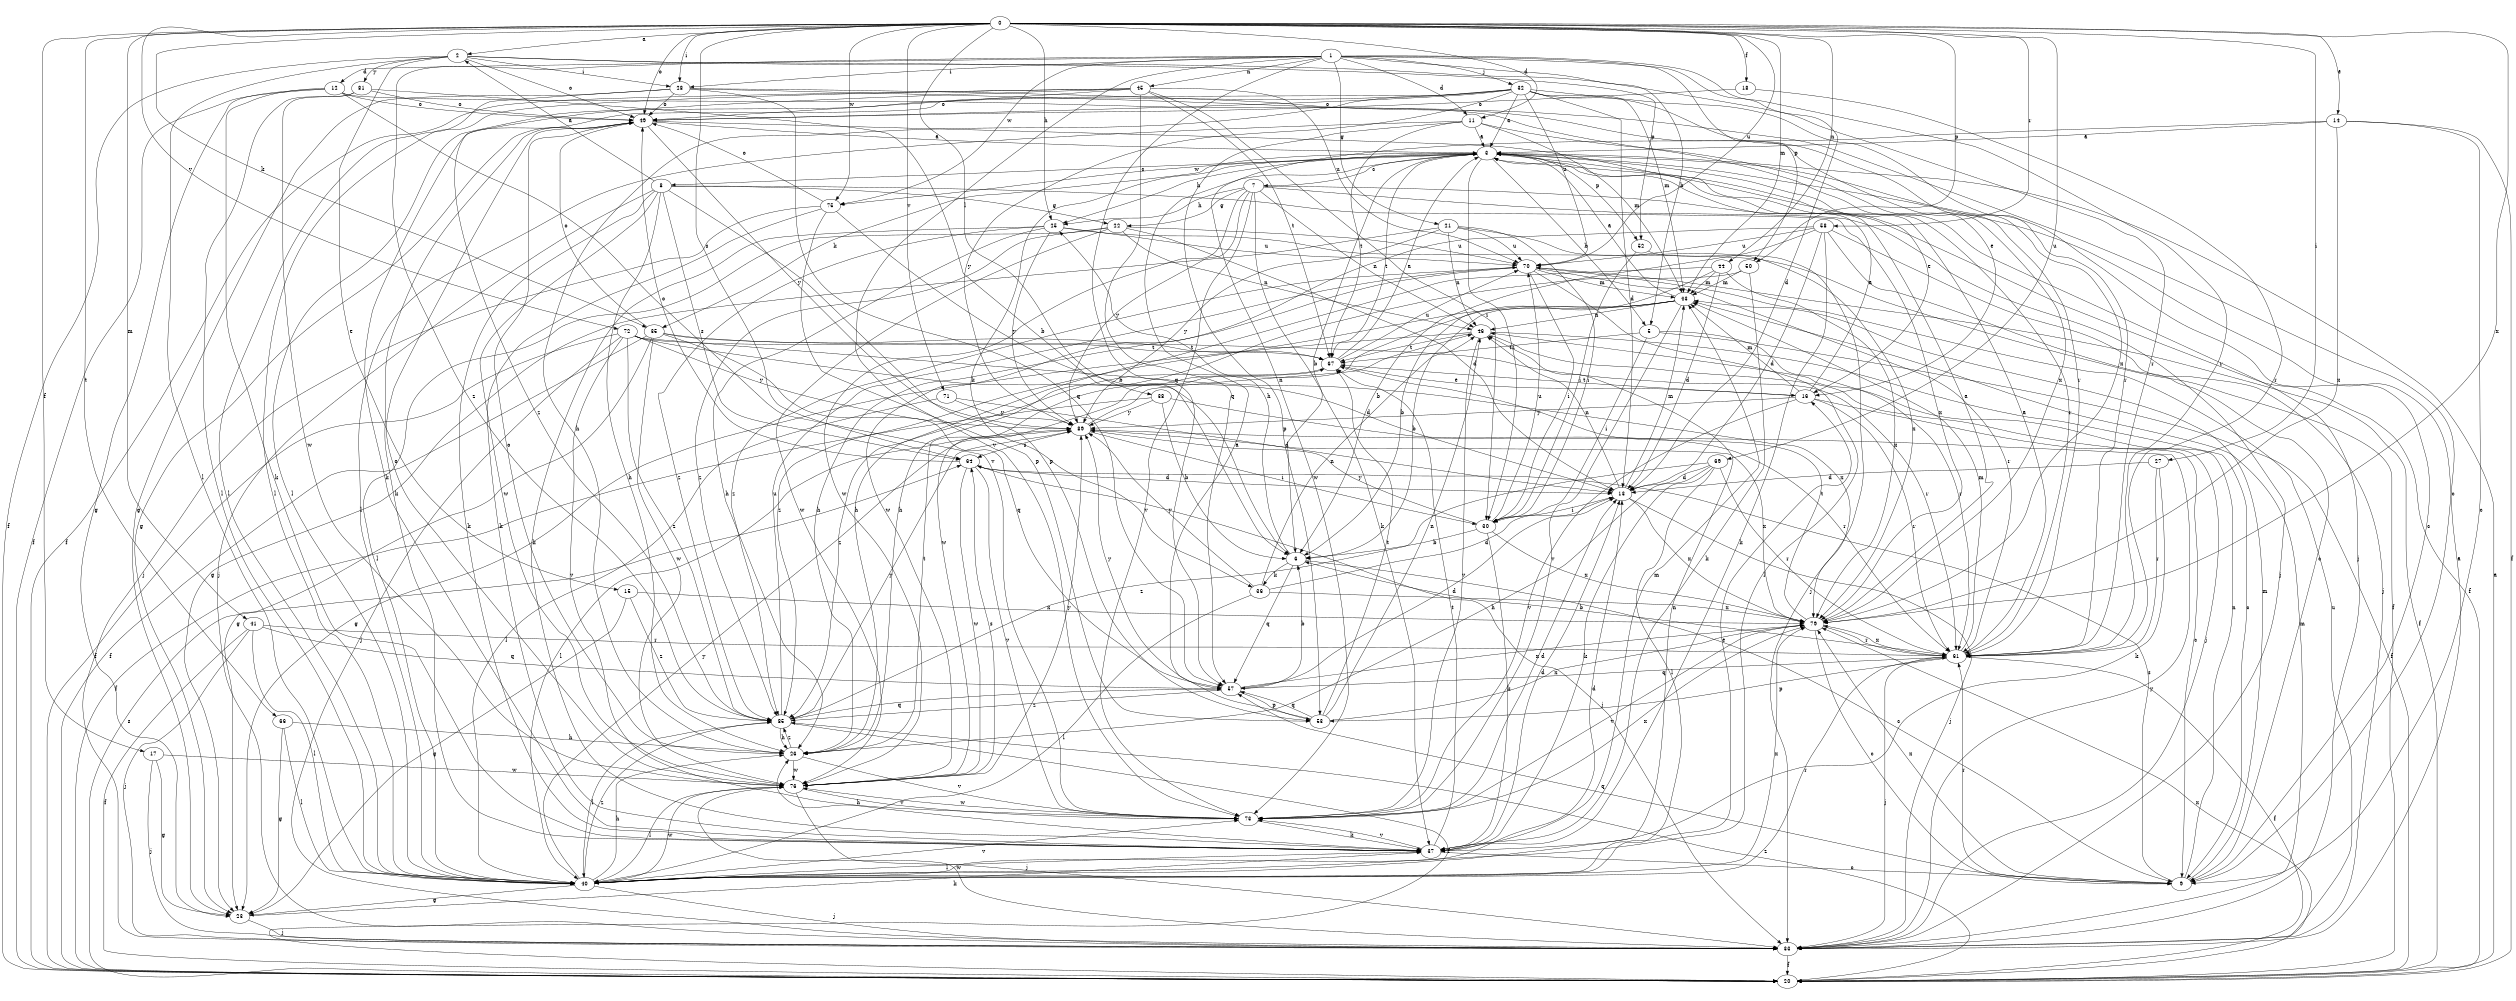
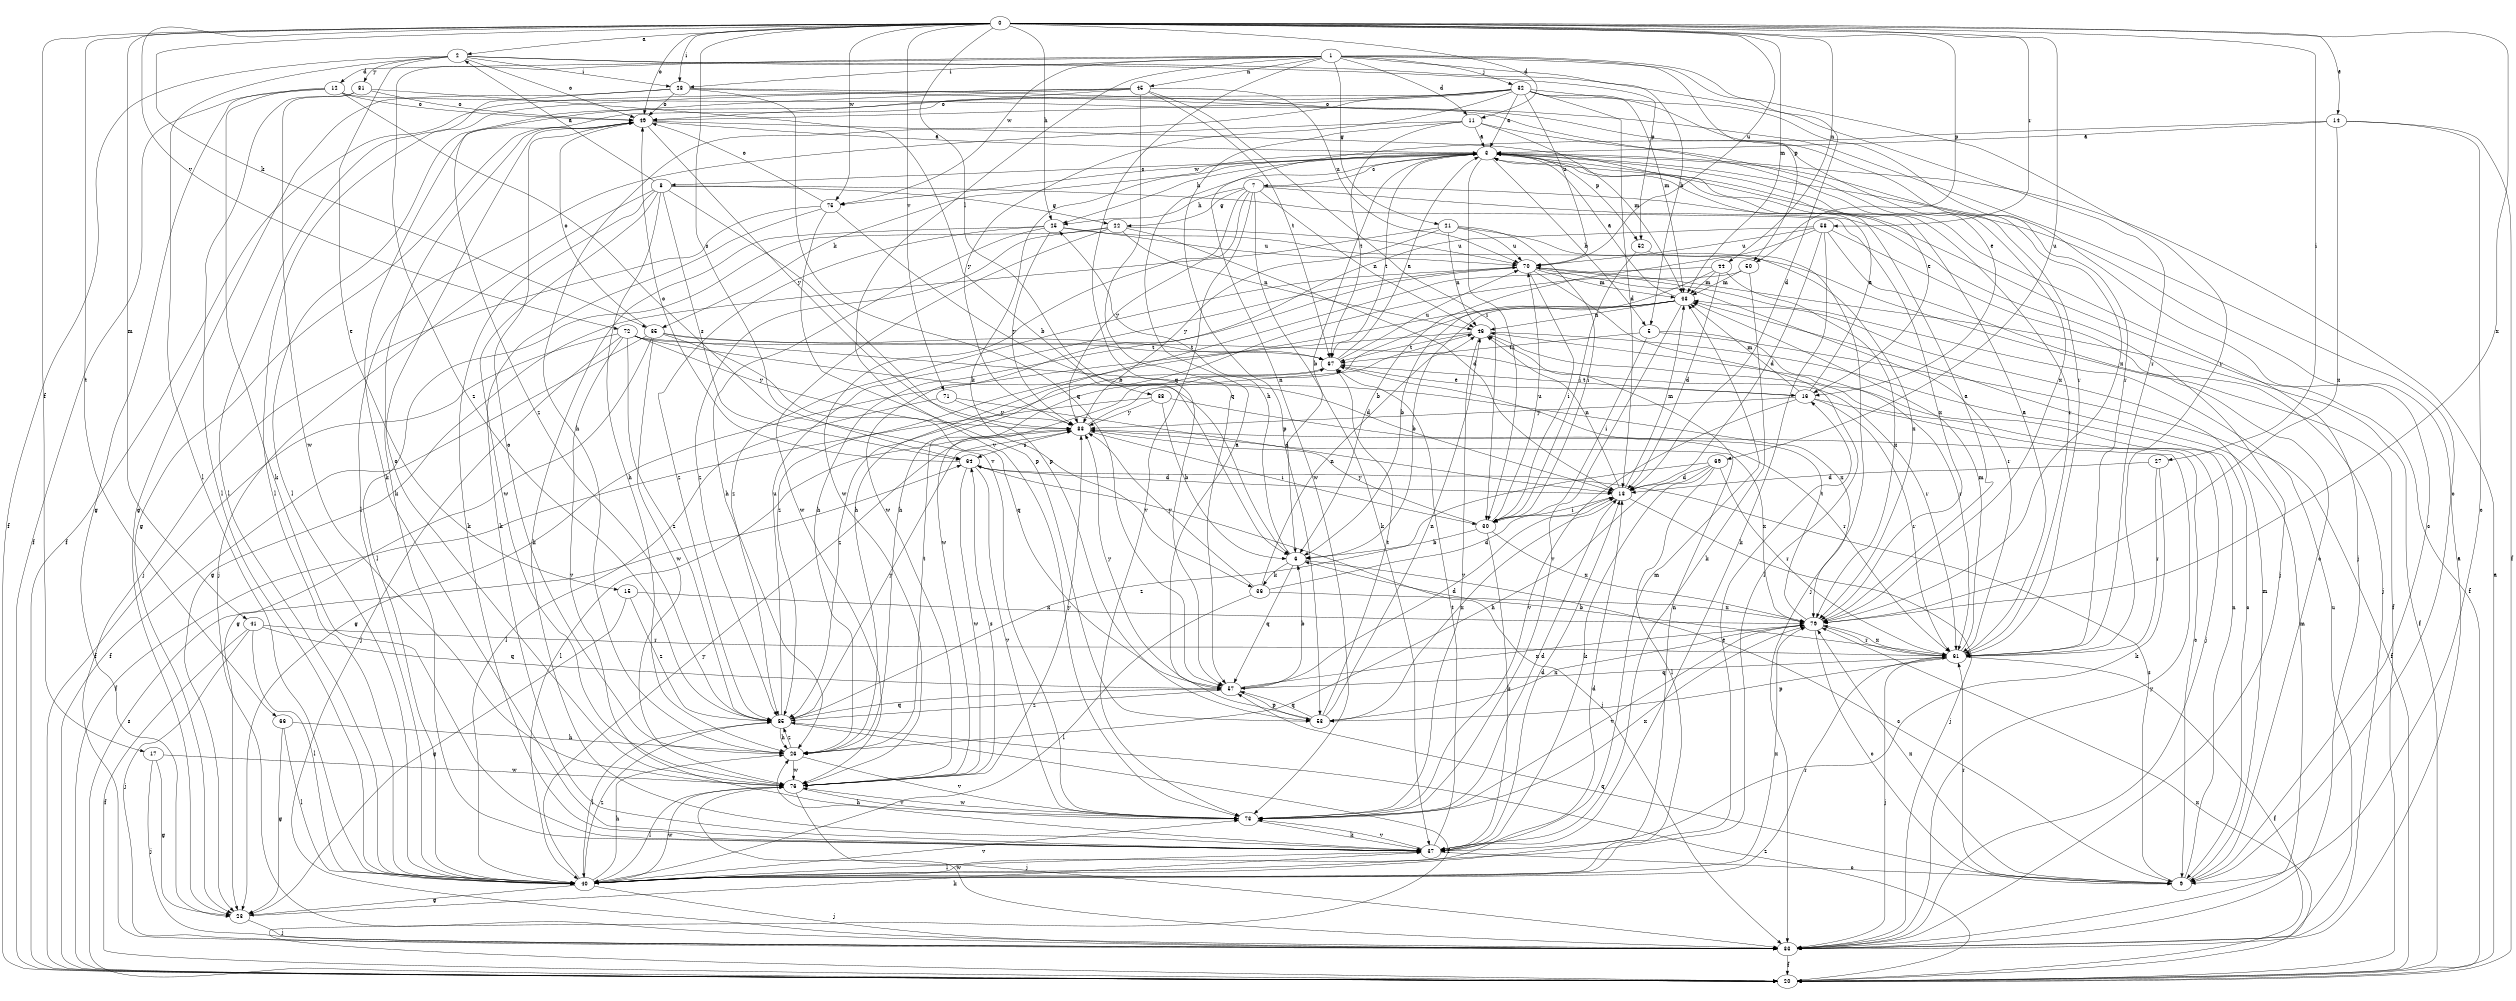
(1746, 88) -> none
(1081, 429) -> (1081, 429)
(1702, 577) -> (1471, 595)
